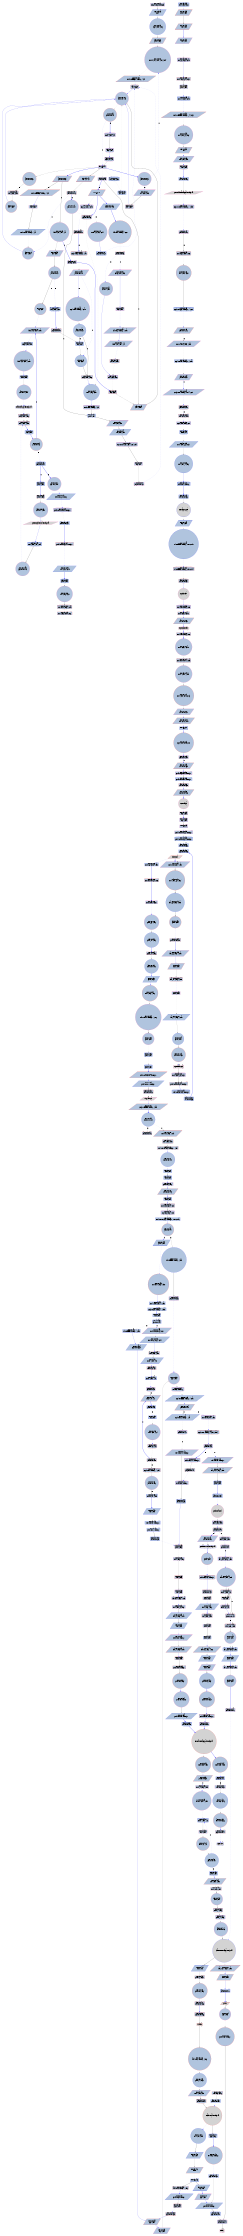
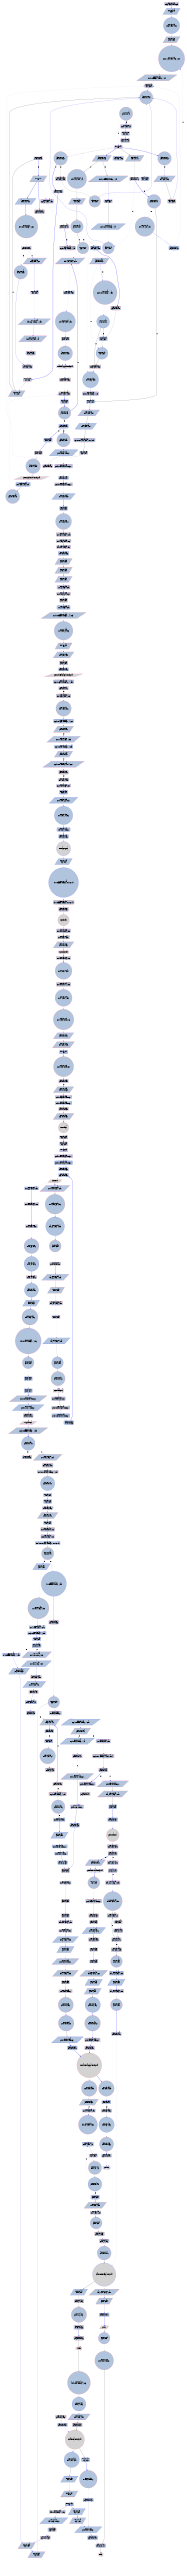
(66, 251) -> (53, 177)
none -> (64, 547)
